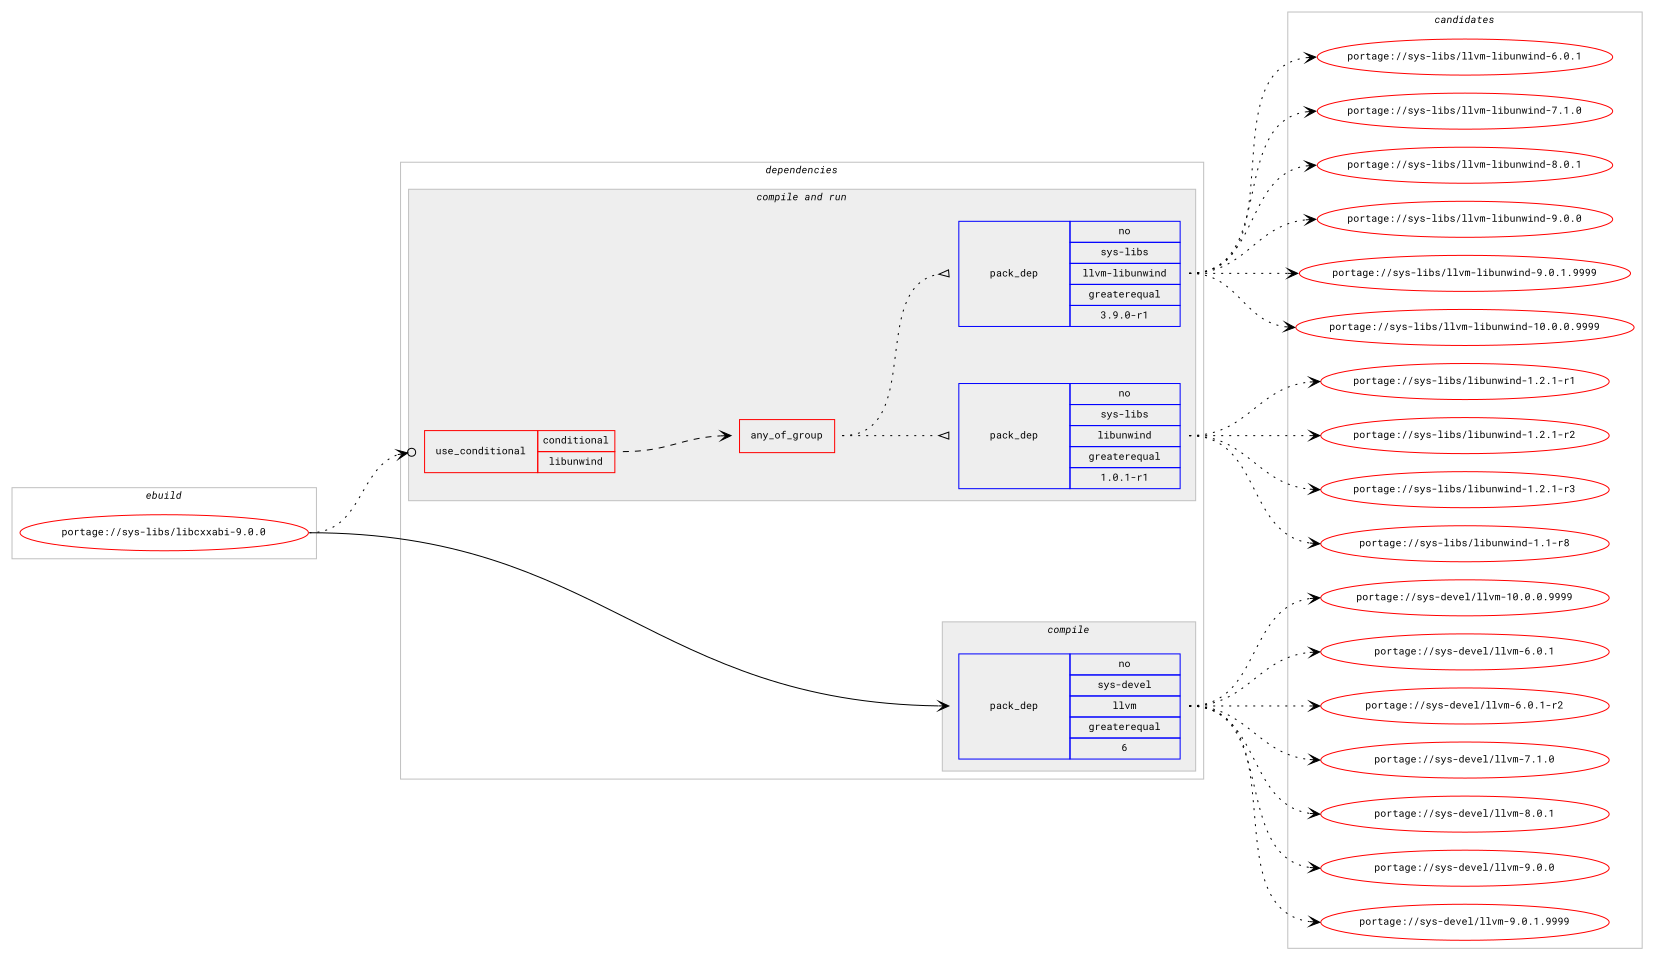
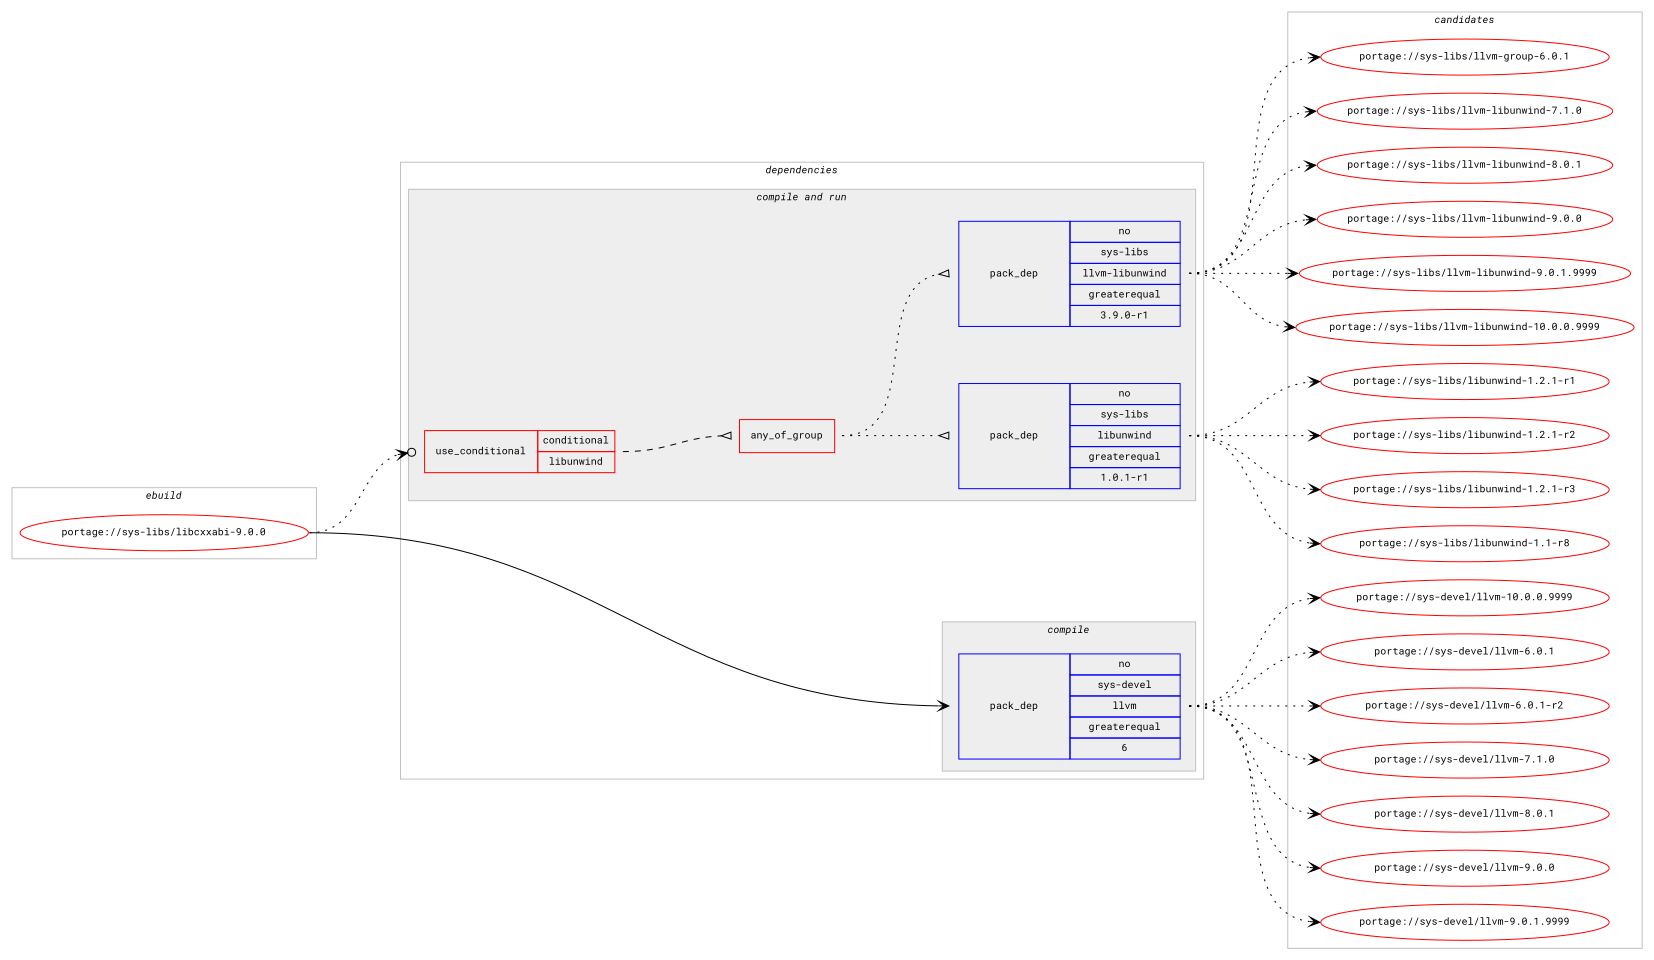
(1465, 57) -> (1465, 57)
(672, 445) -> (672, 445)
